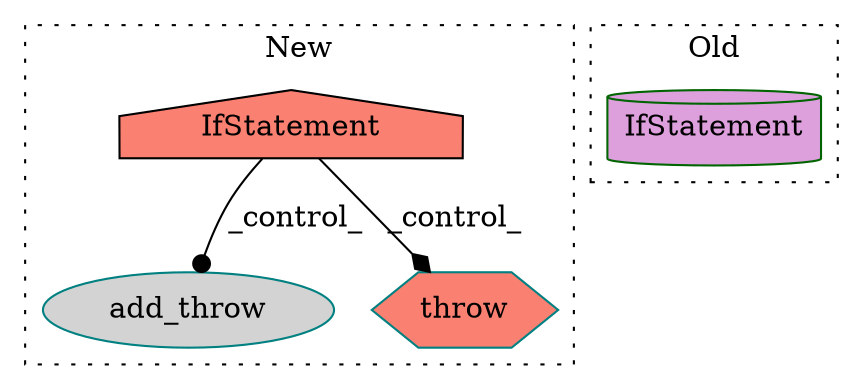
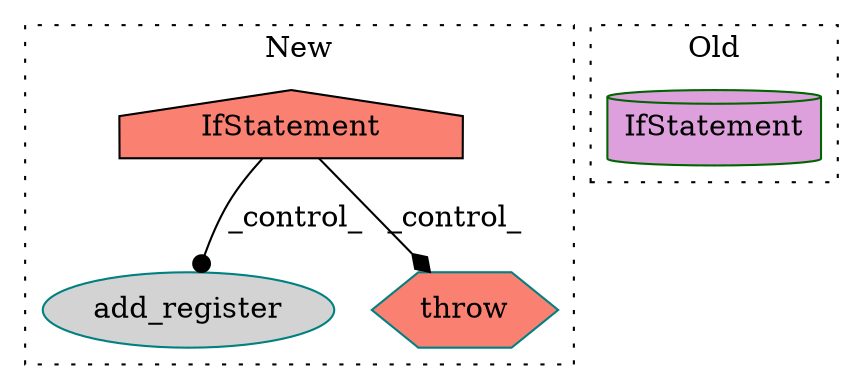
(188, 310) -> (188, 310)
